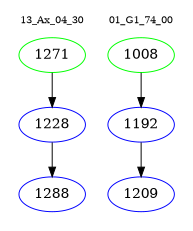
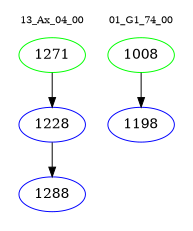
(52, 21) -> (52, 21)
(141, 125) -> (141, 125)
(141, 194) -> none
